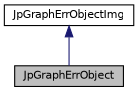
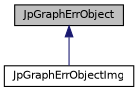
(69, 51) -> (69, 51)
